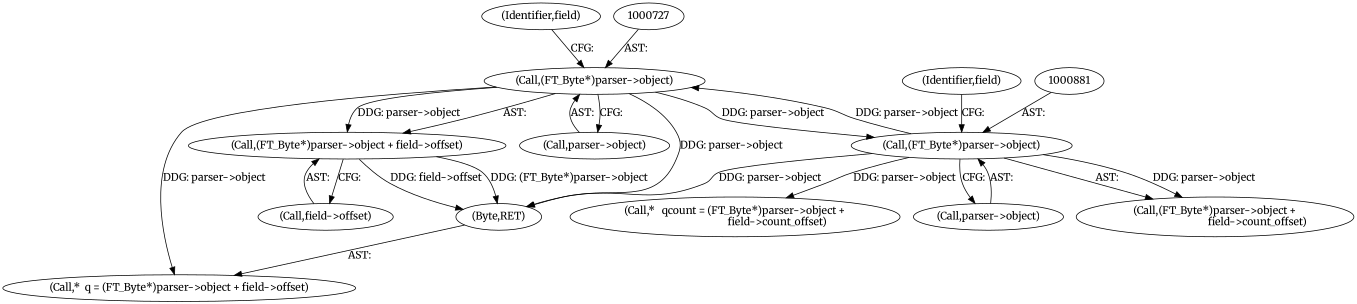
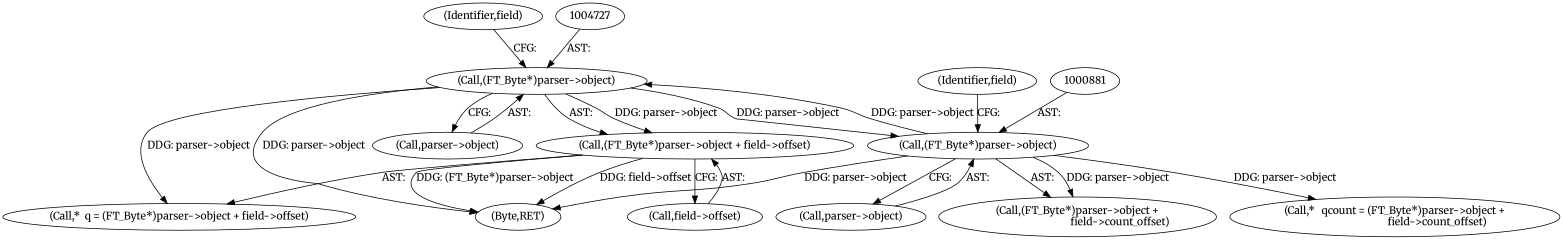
(649, 16) -> (590, 16)
(353, 249) -> (407, 170)
